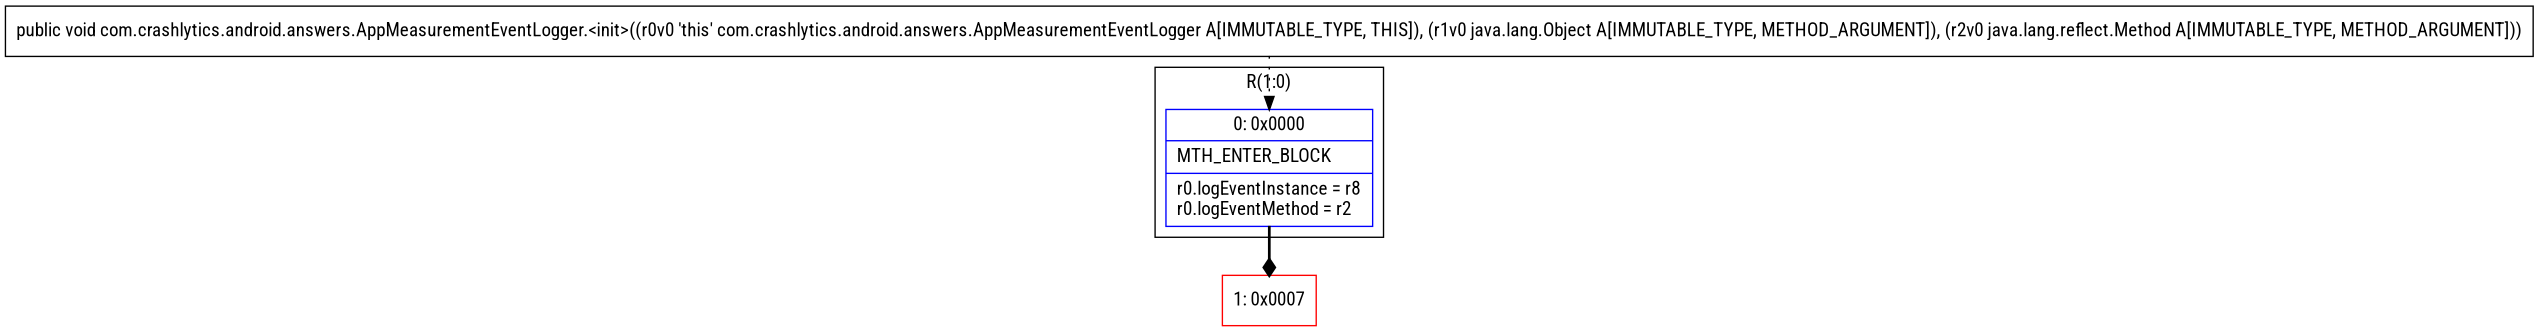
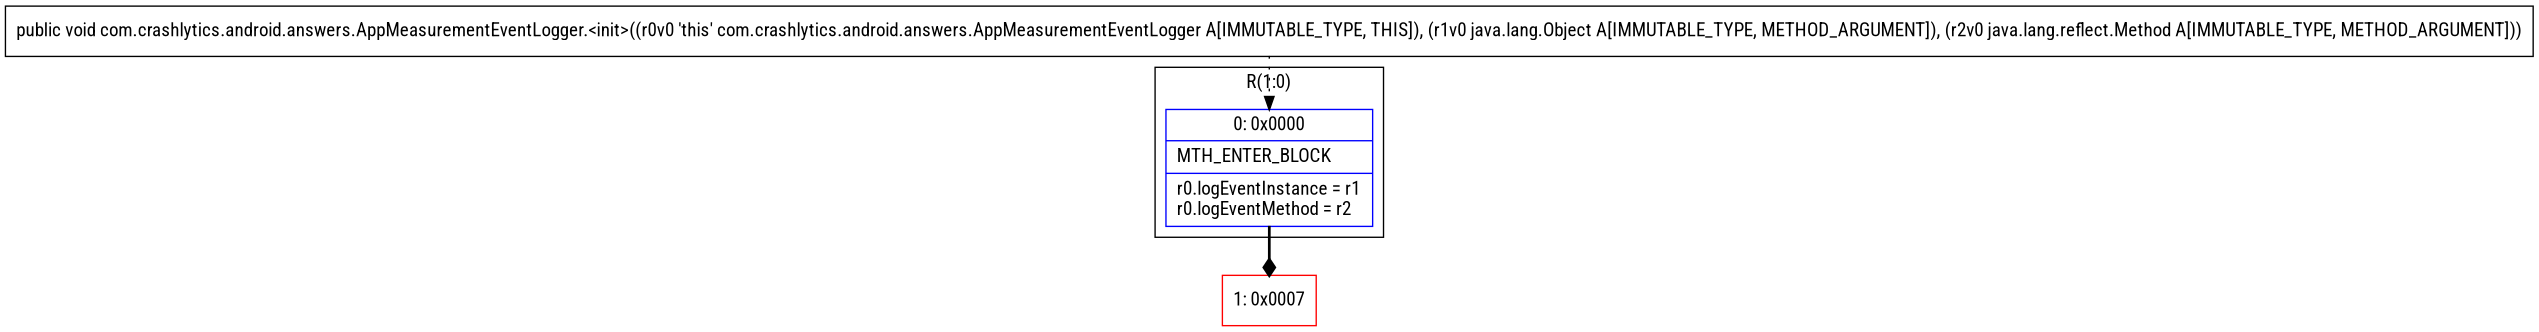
(1269, 189) -> (1269, 189)
